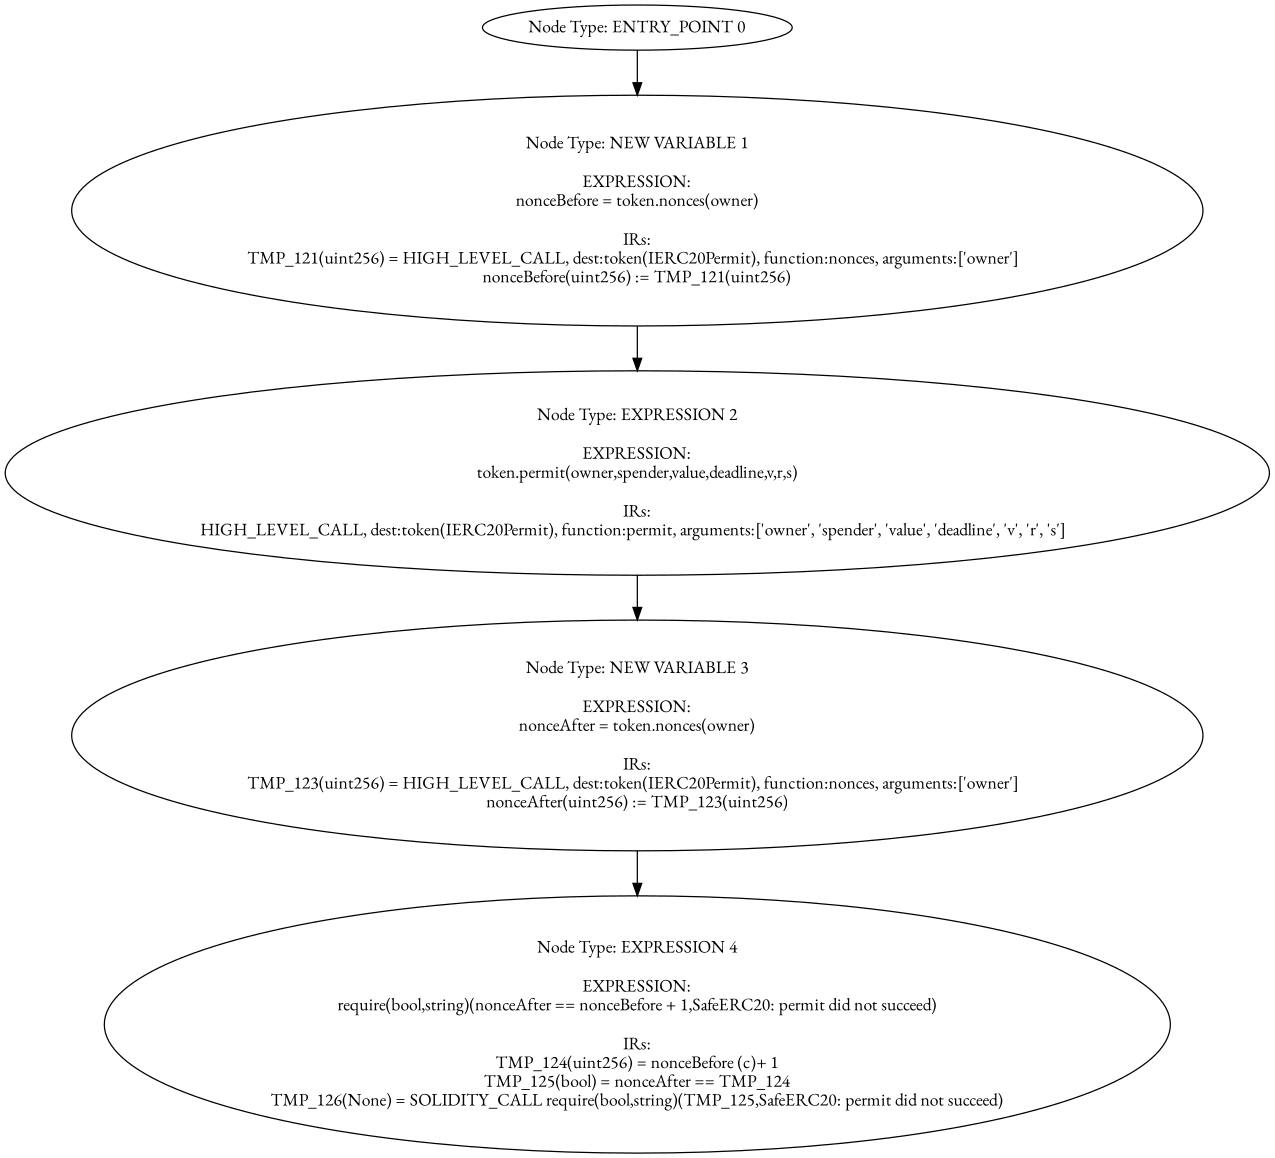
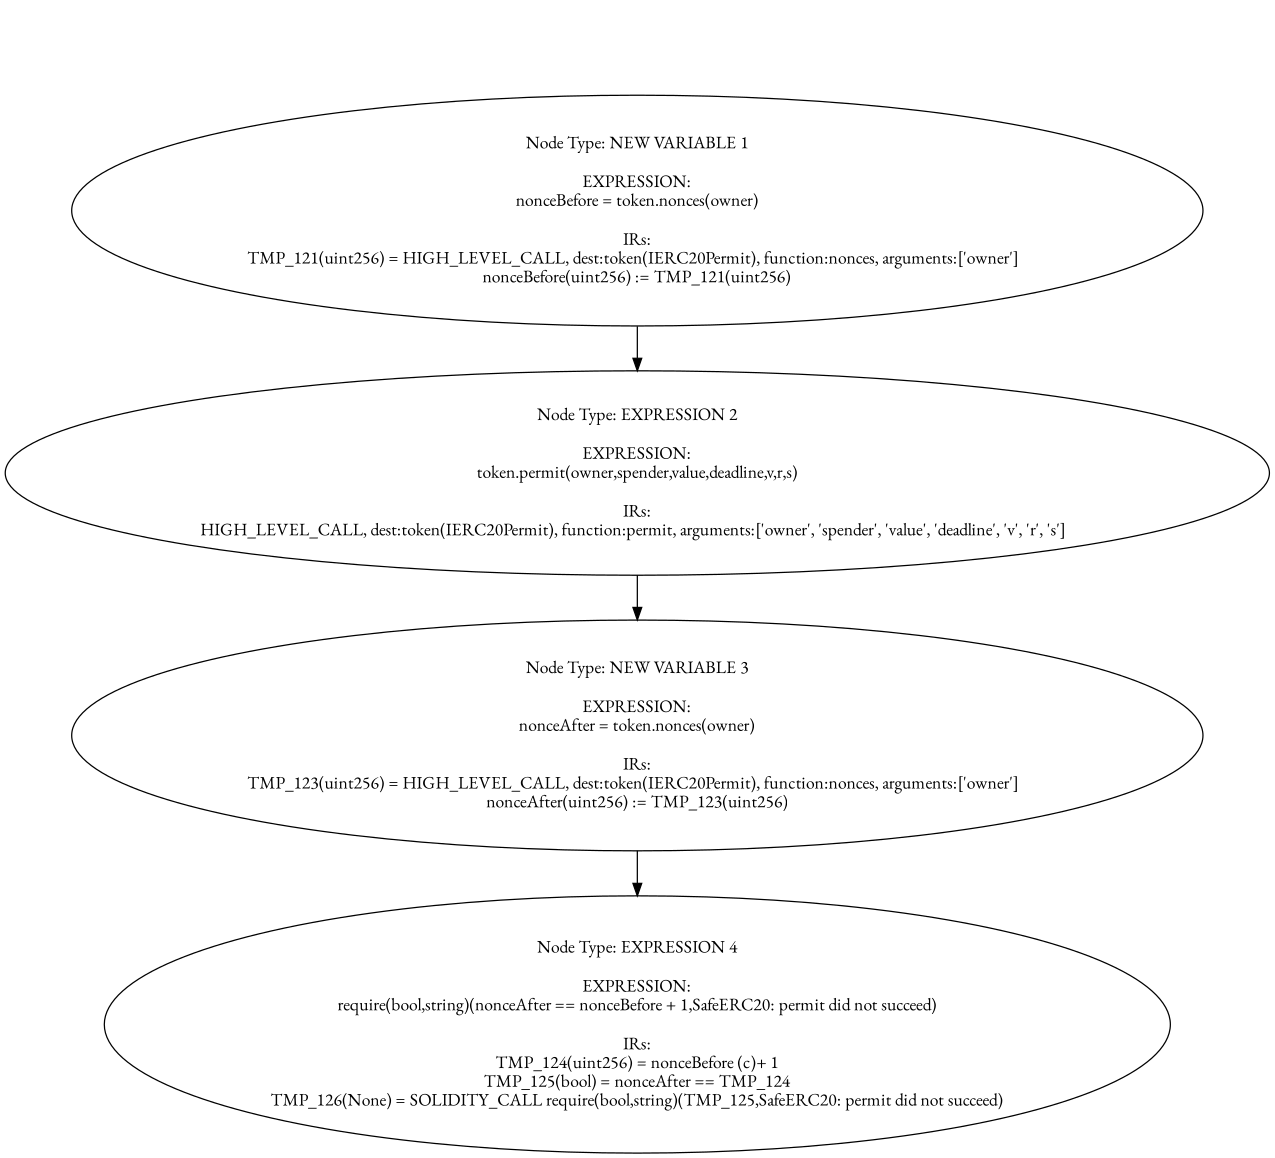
(637, 28) -> none
